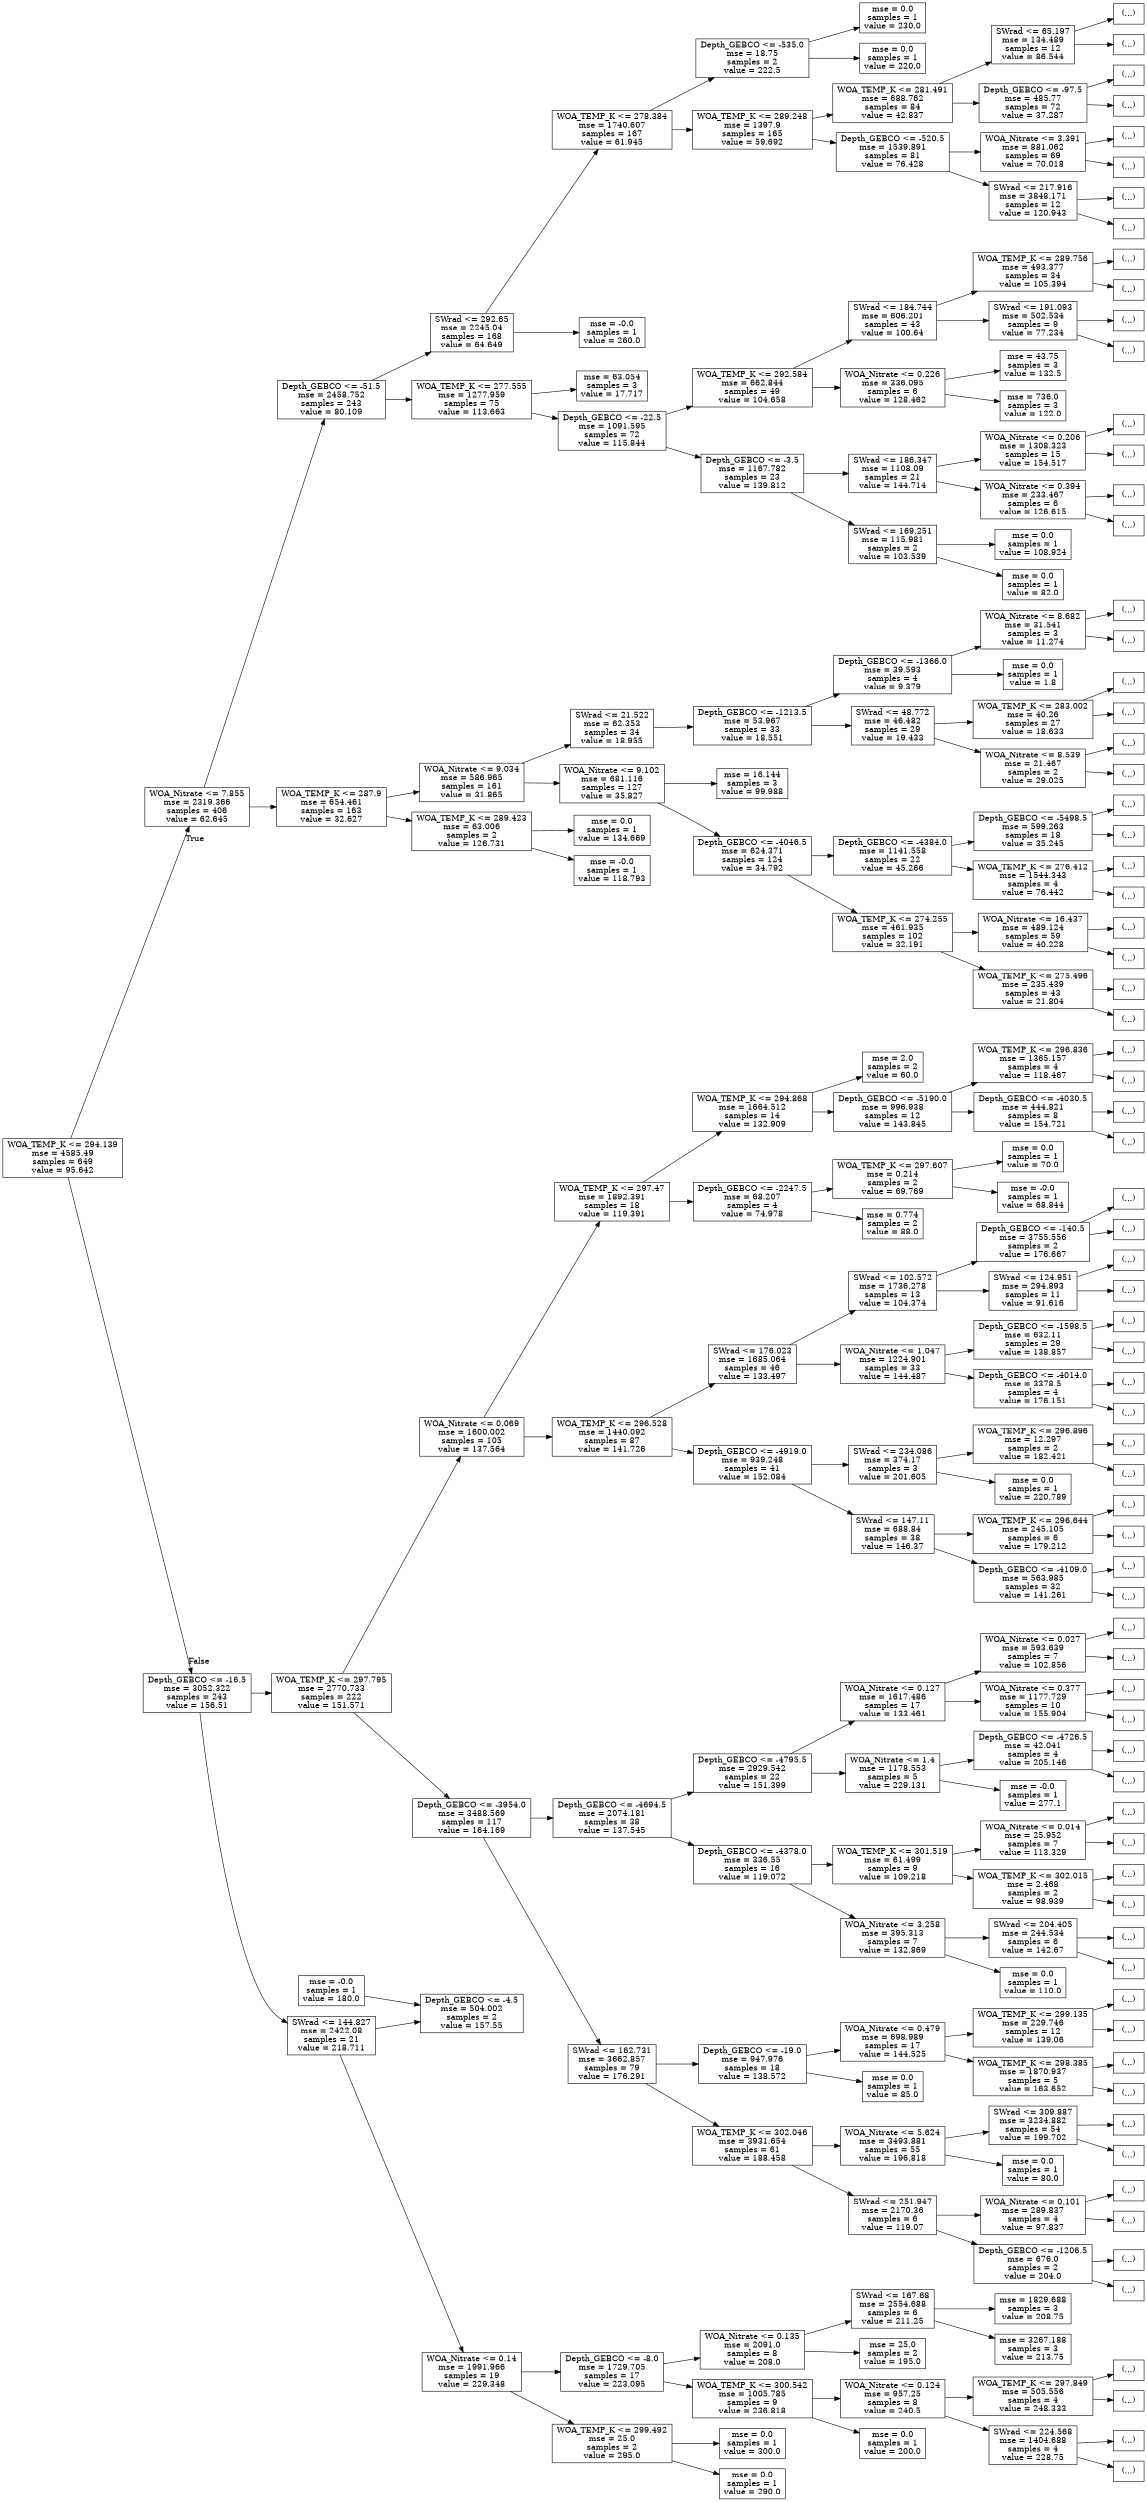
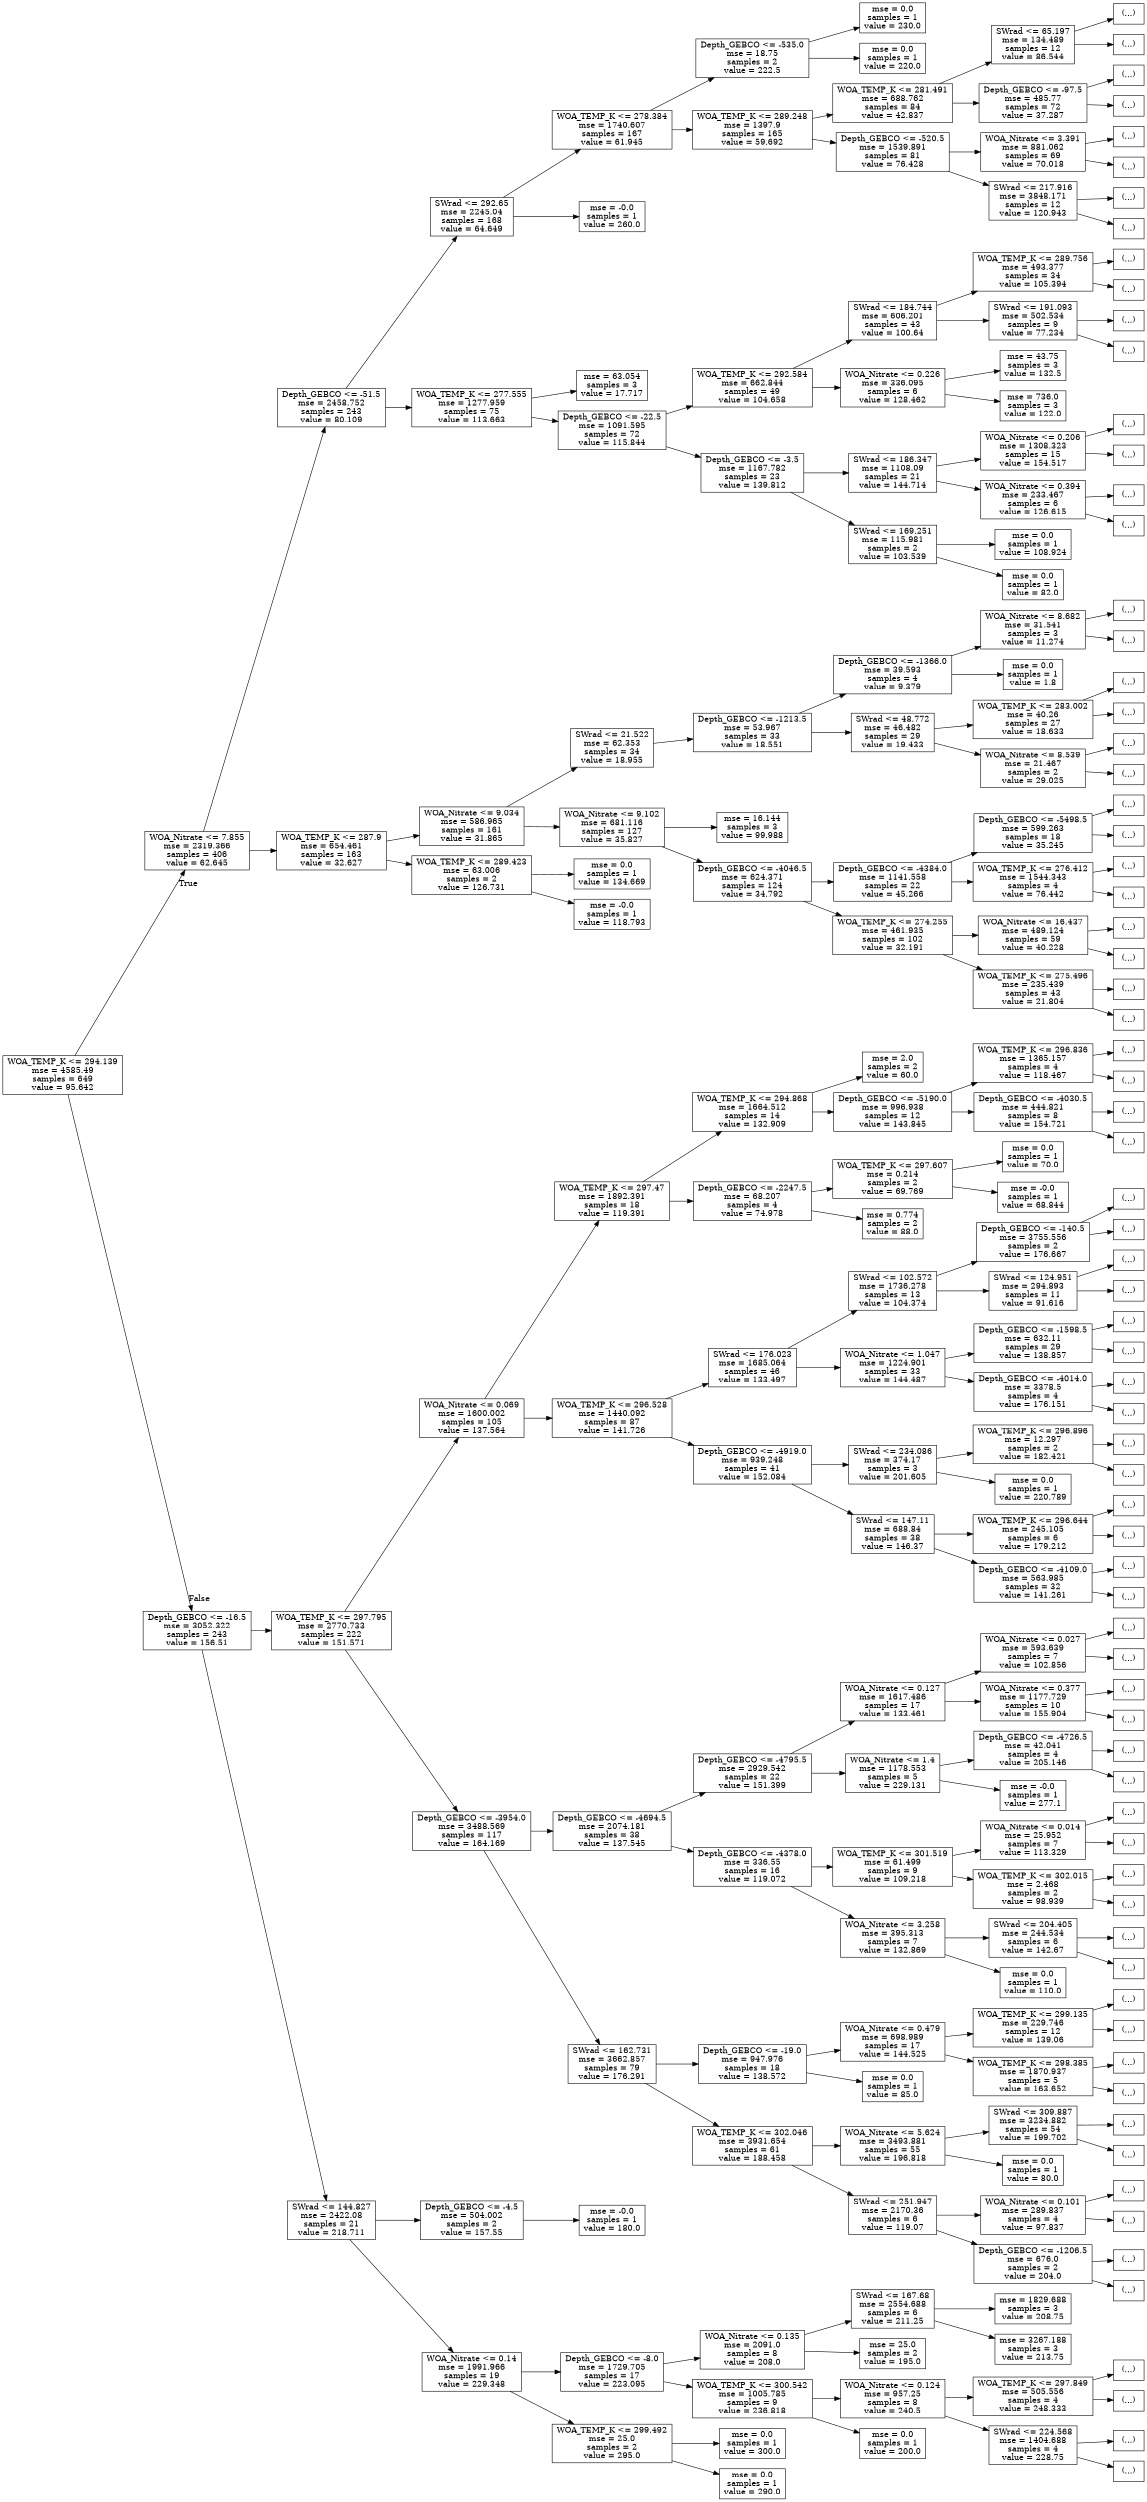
(389, 2000) -> (548, 2220)
